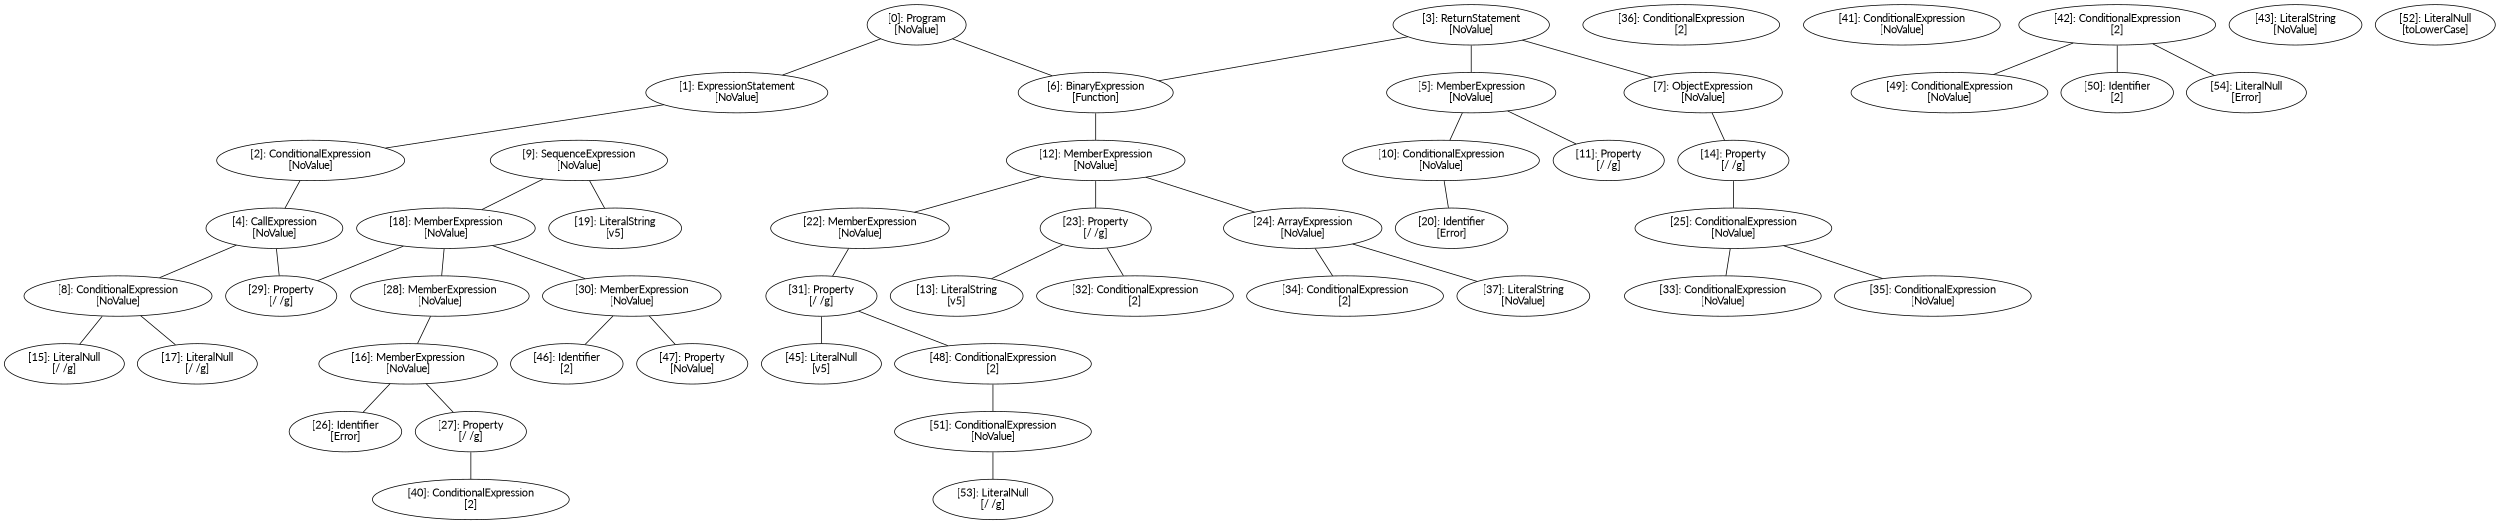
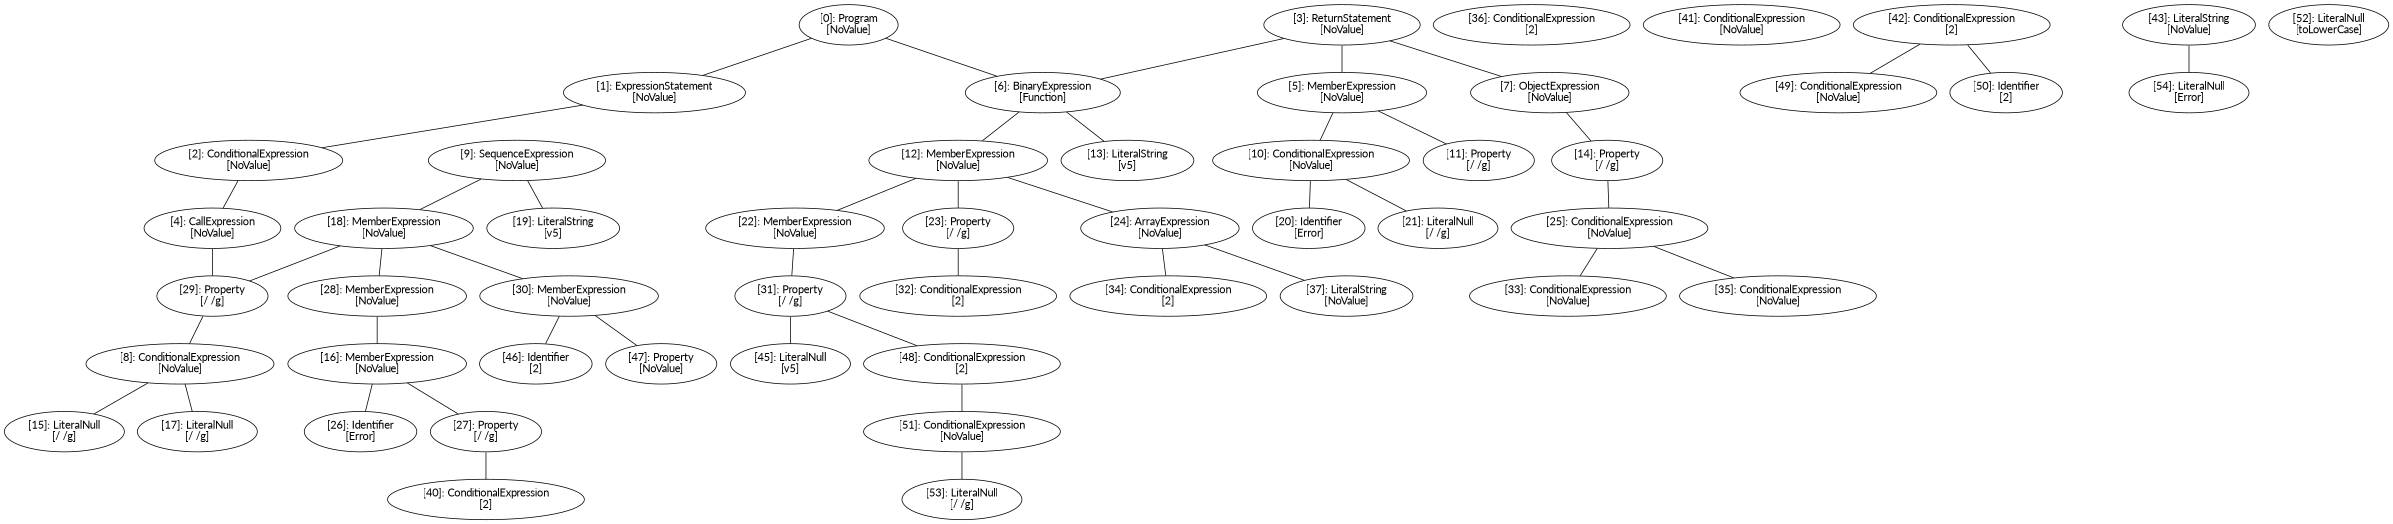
(2184, 60) -> (2189, 59)
none -> (1438, 228)
(198, 261) -> (196, 330)
(1027, 262) -> (1085, 127)
